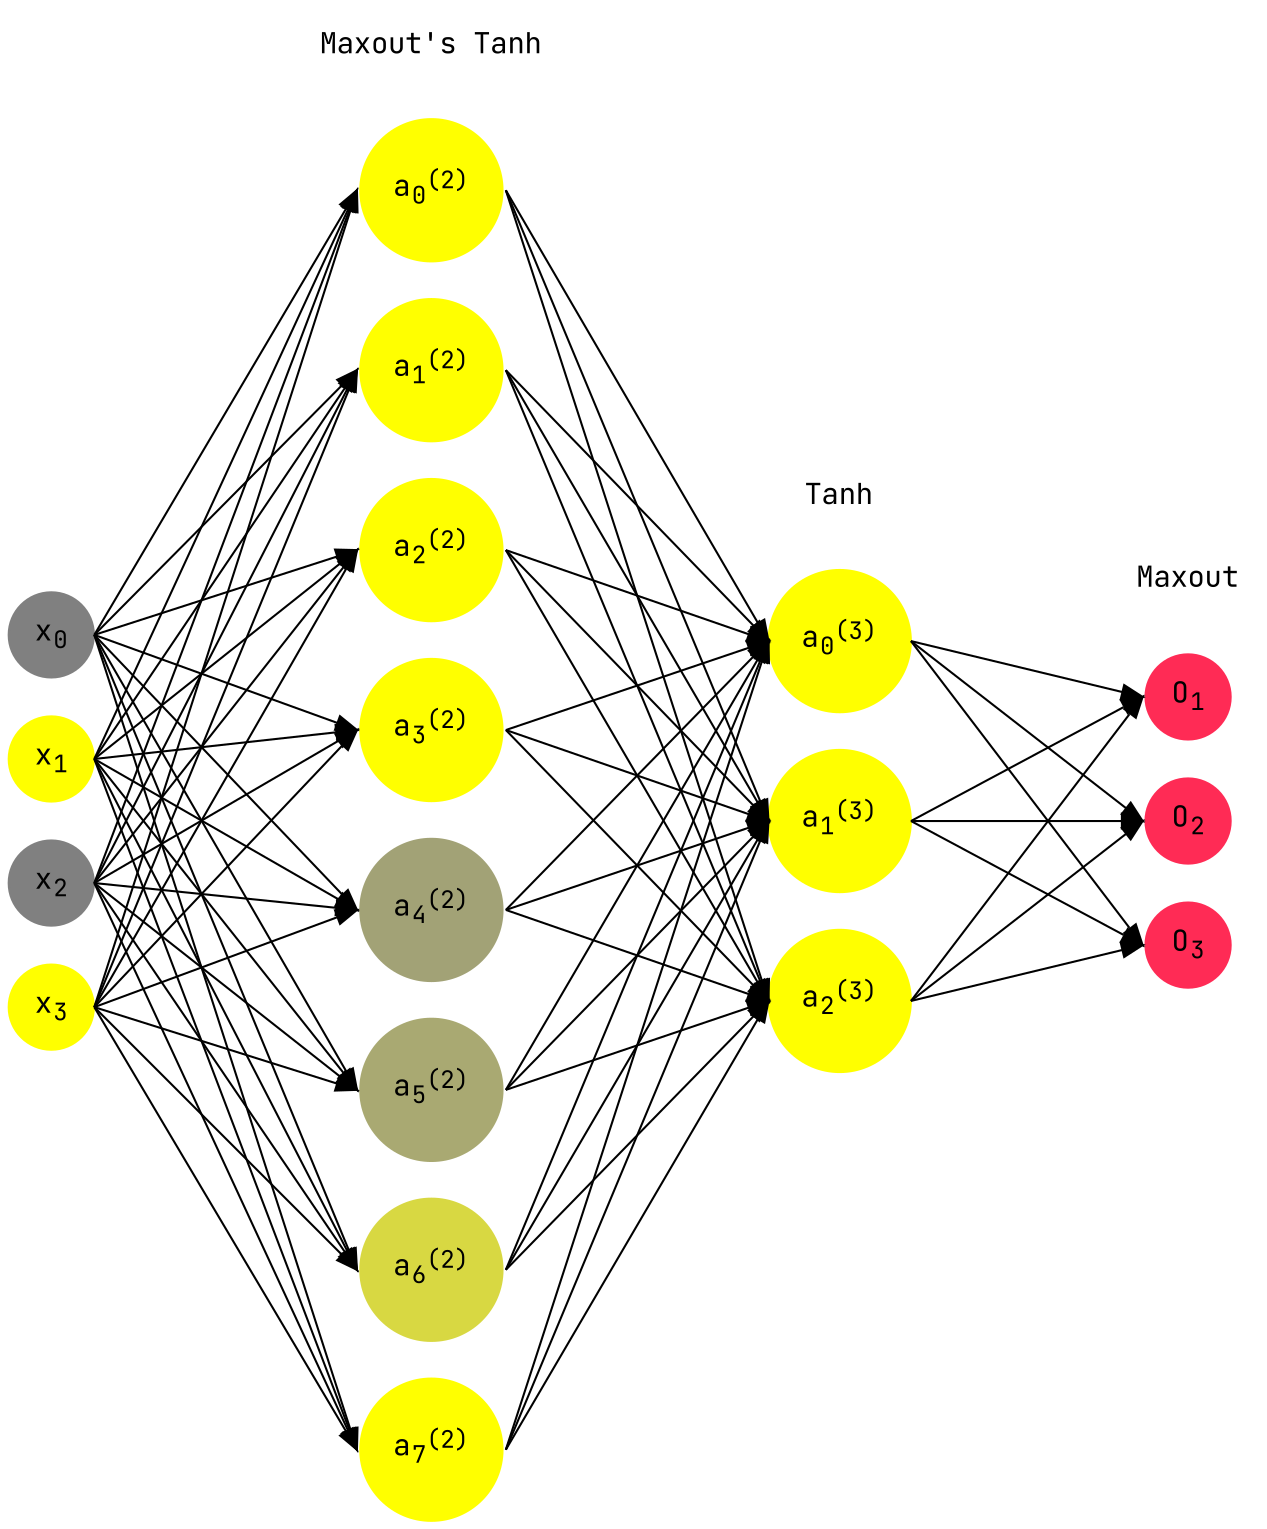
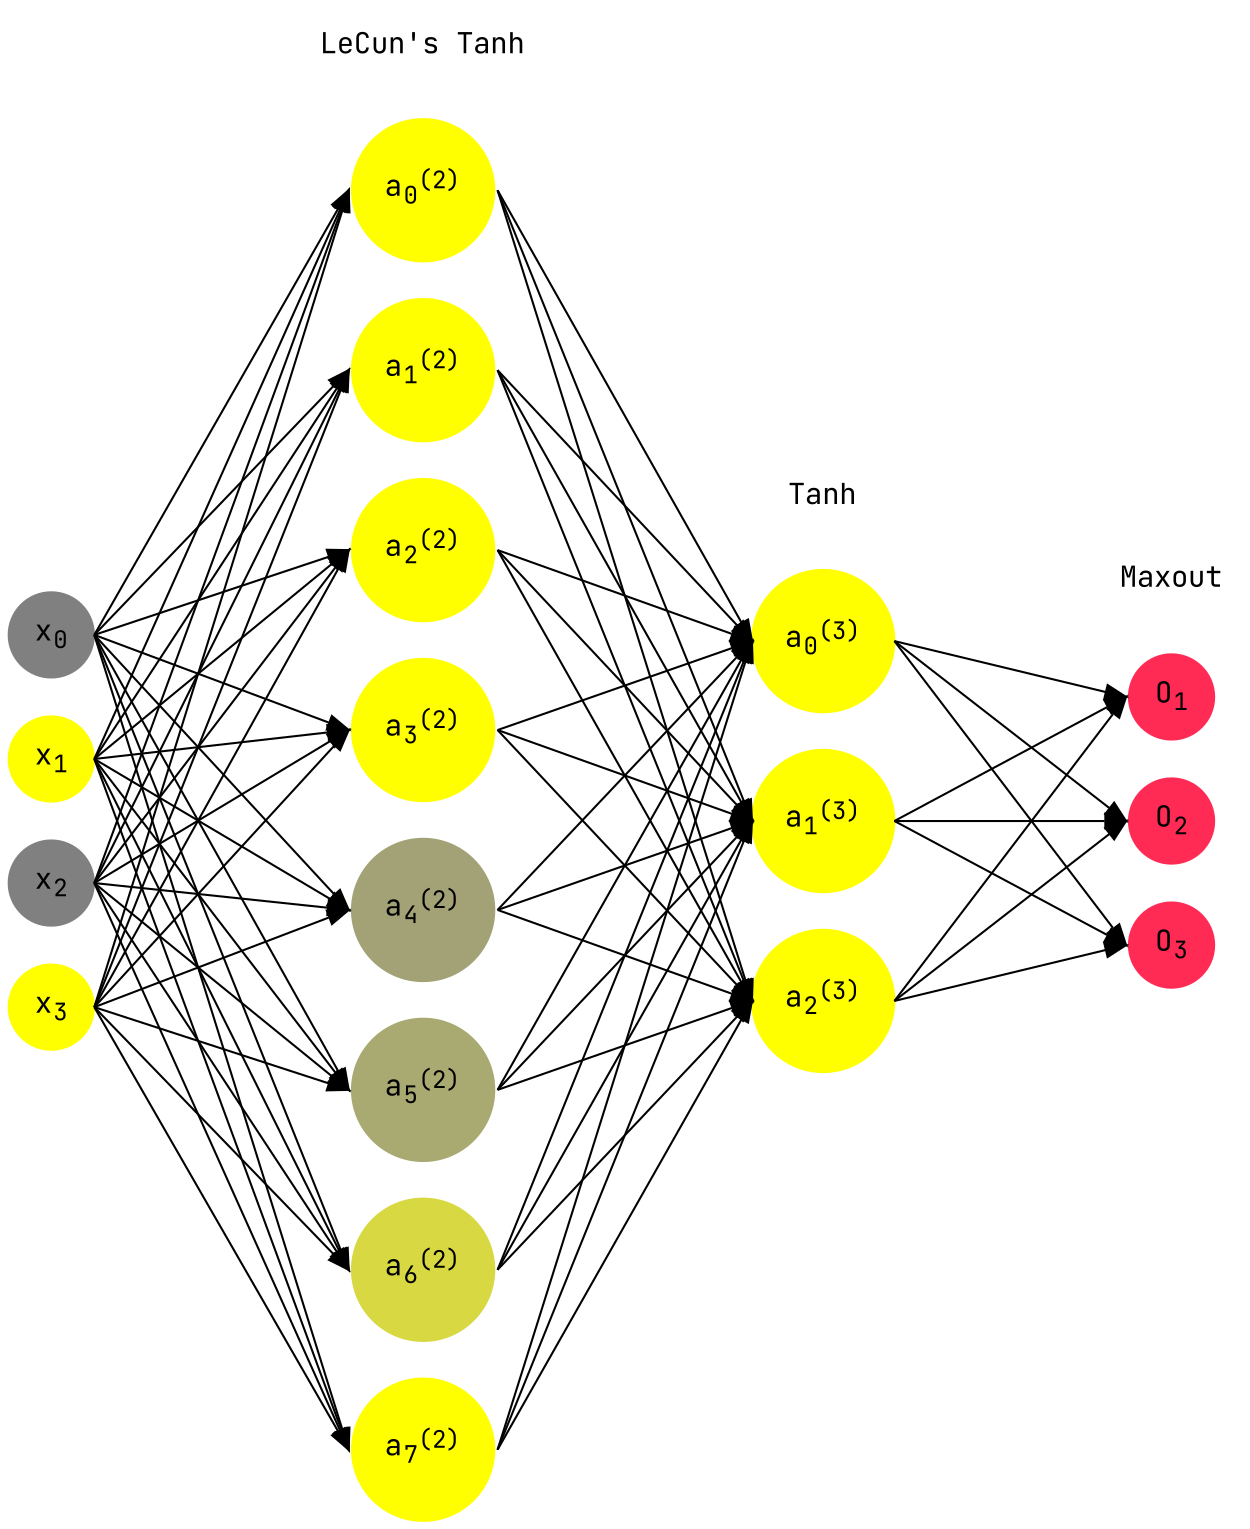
(431, 45) -> (423, 45)
